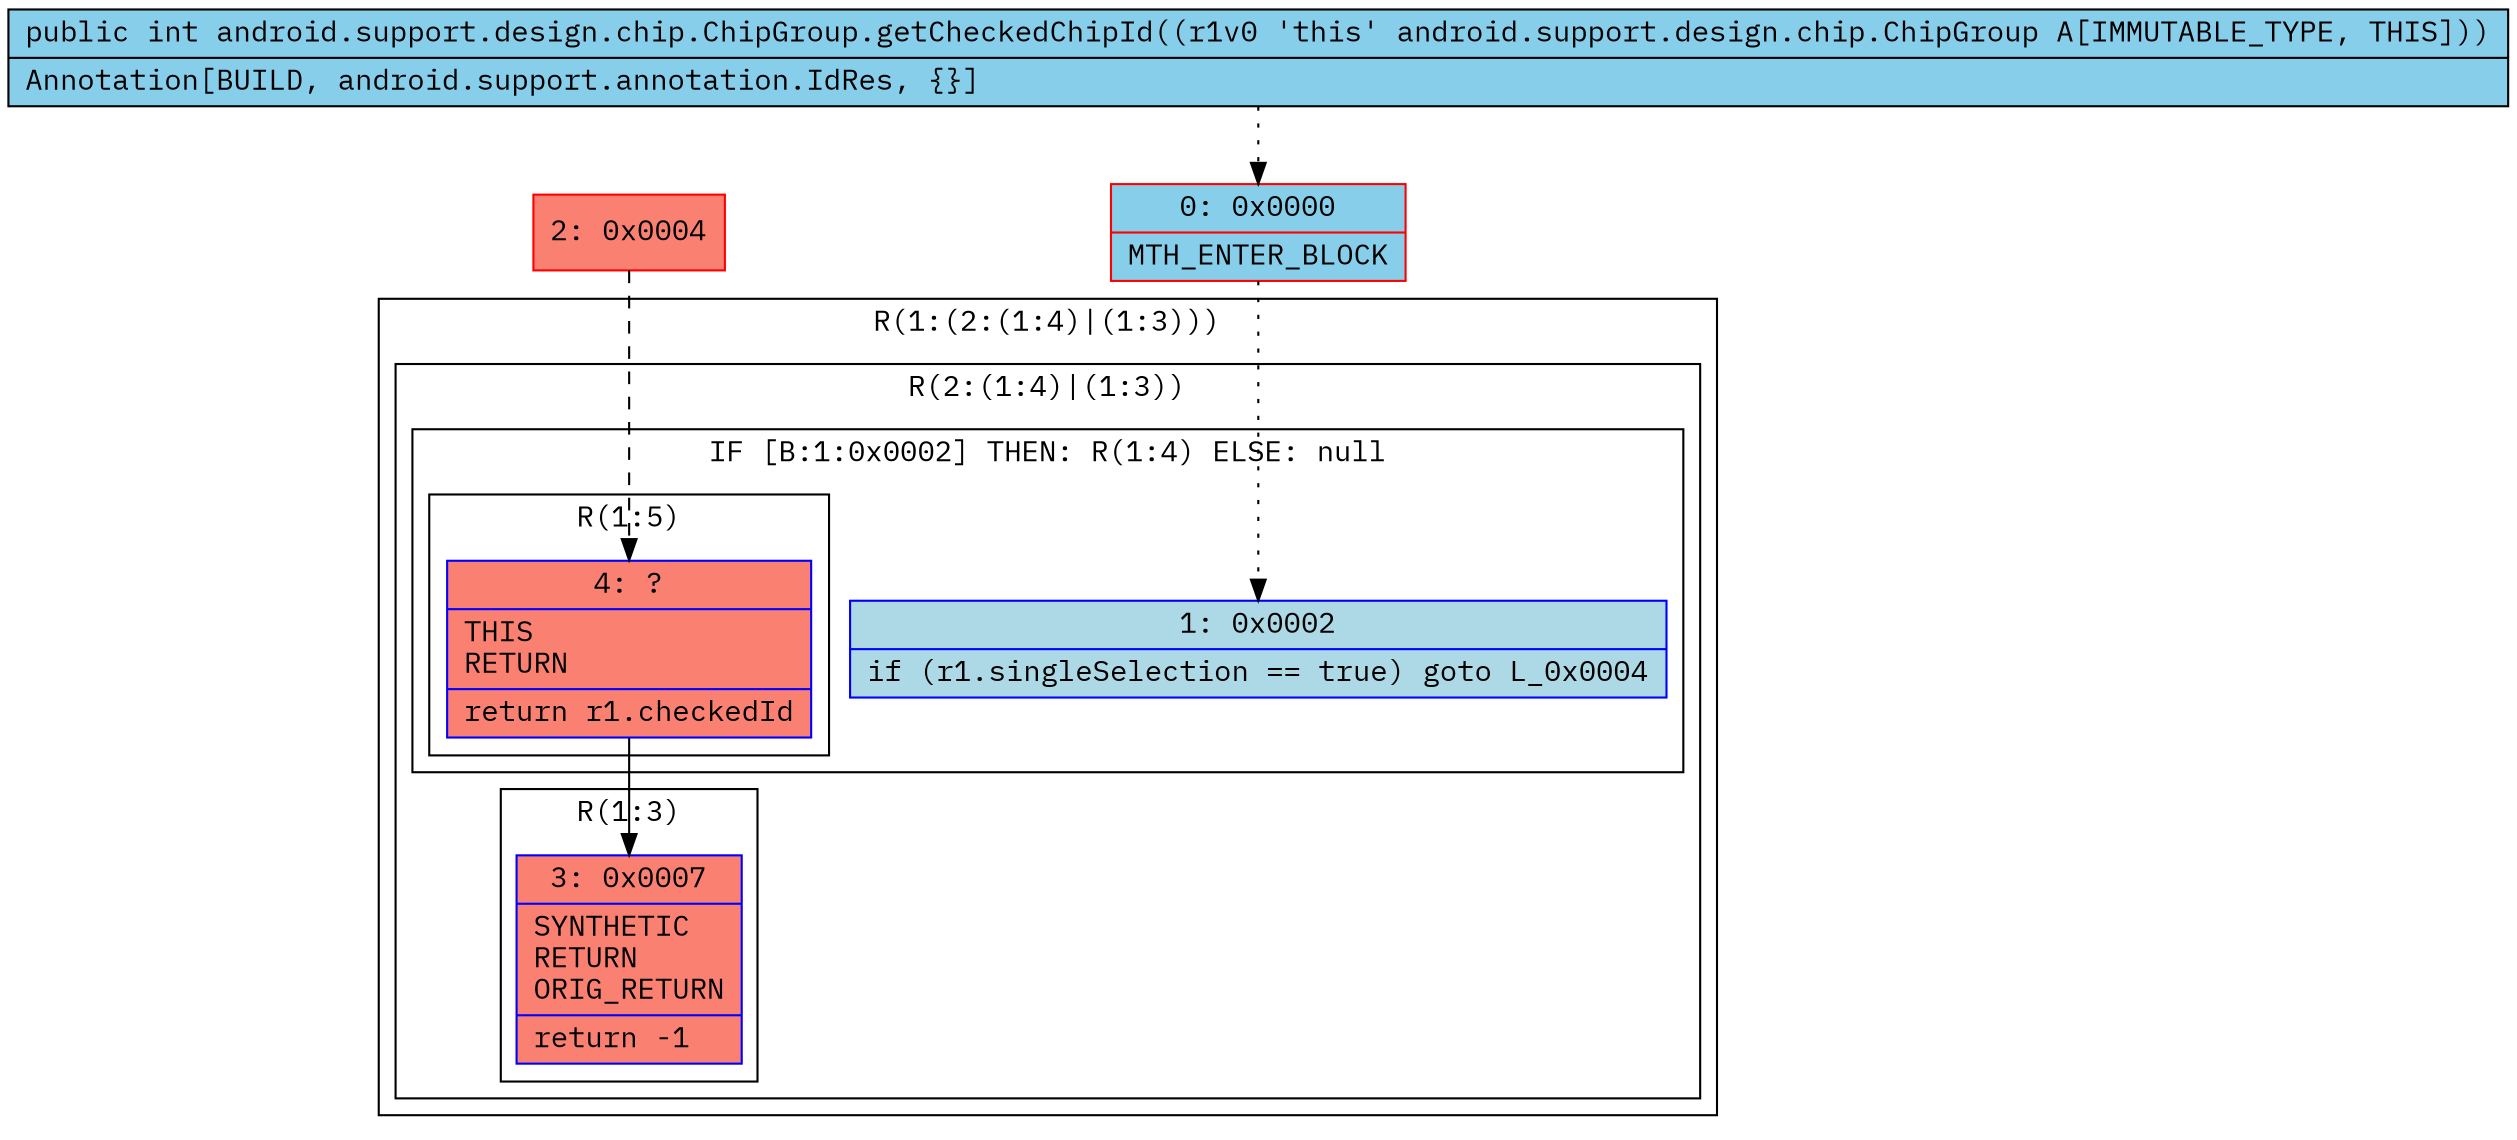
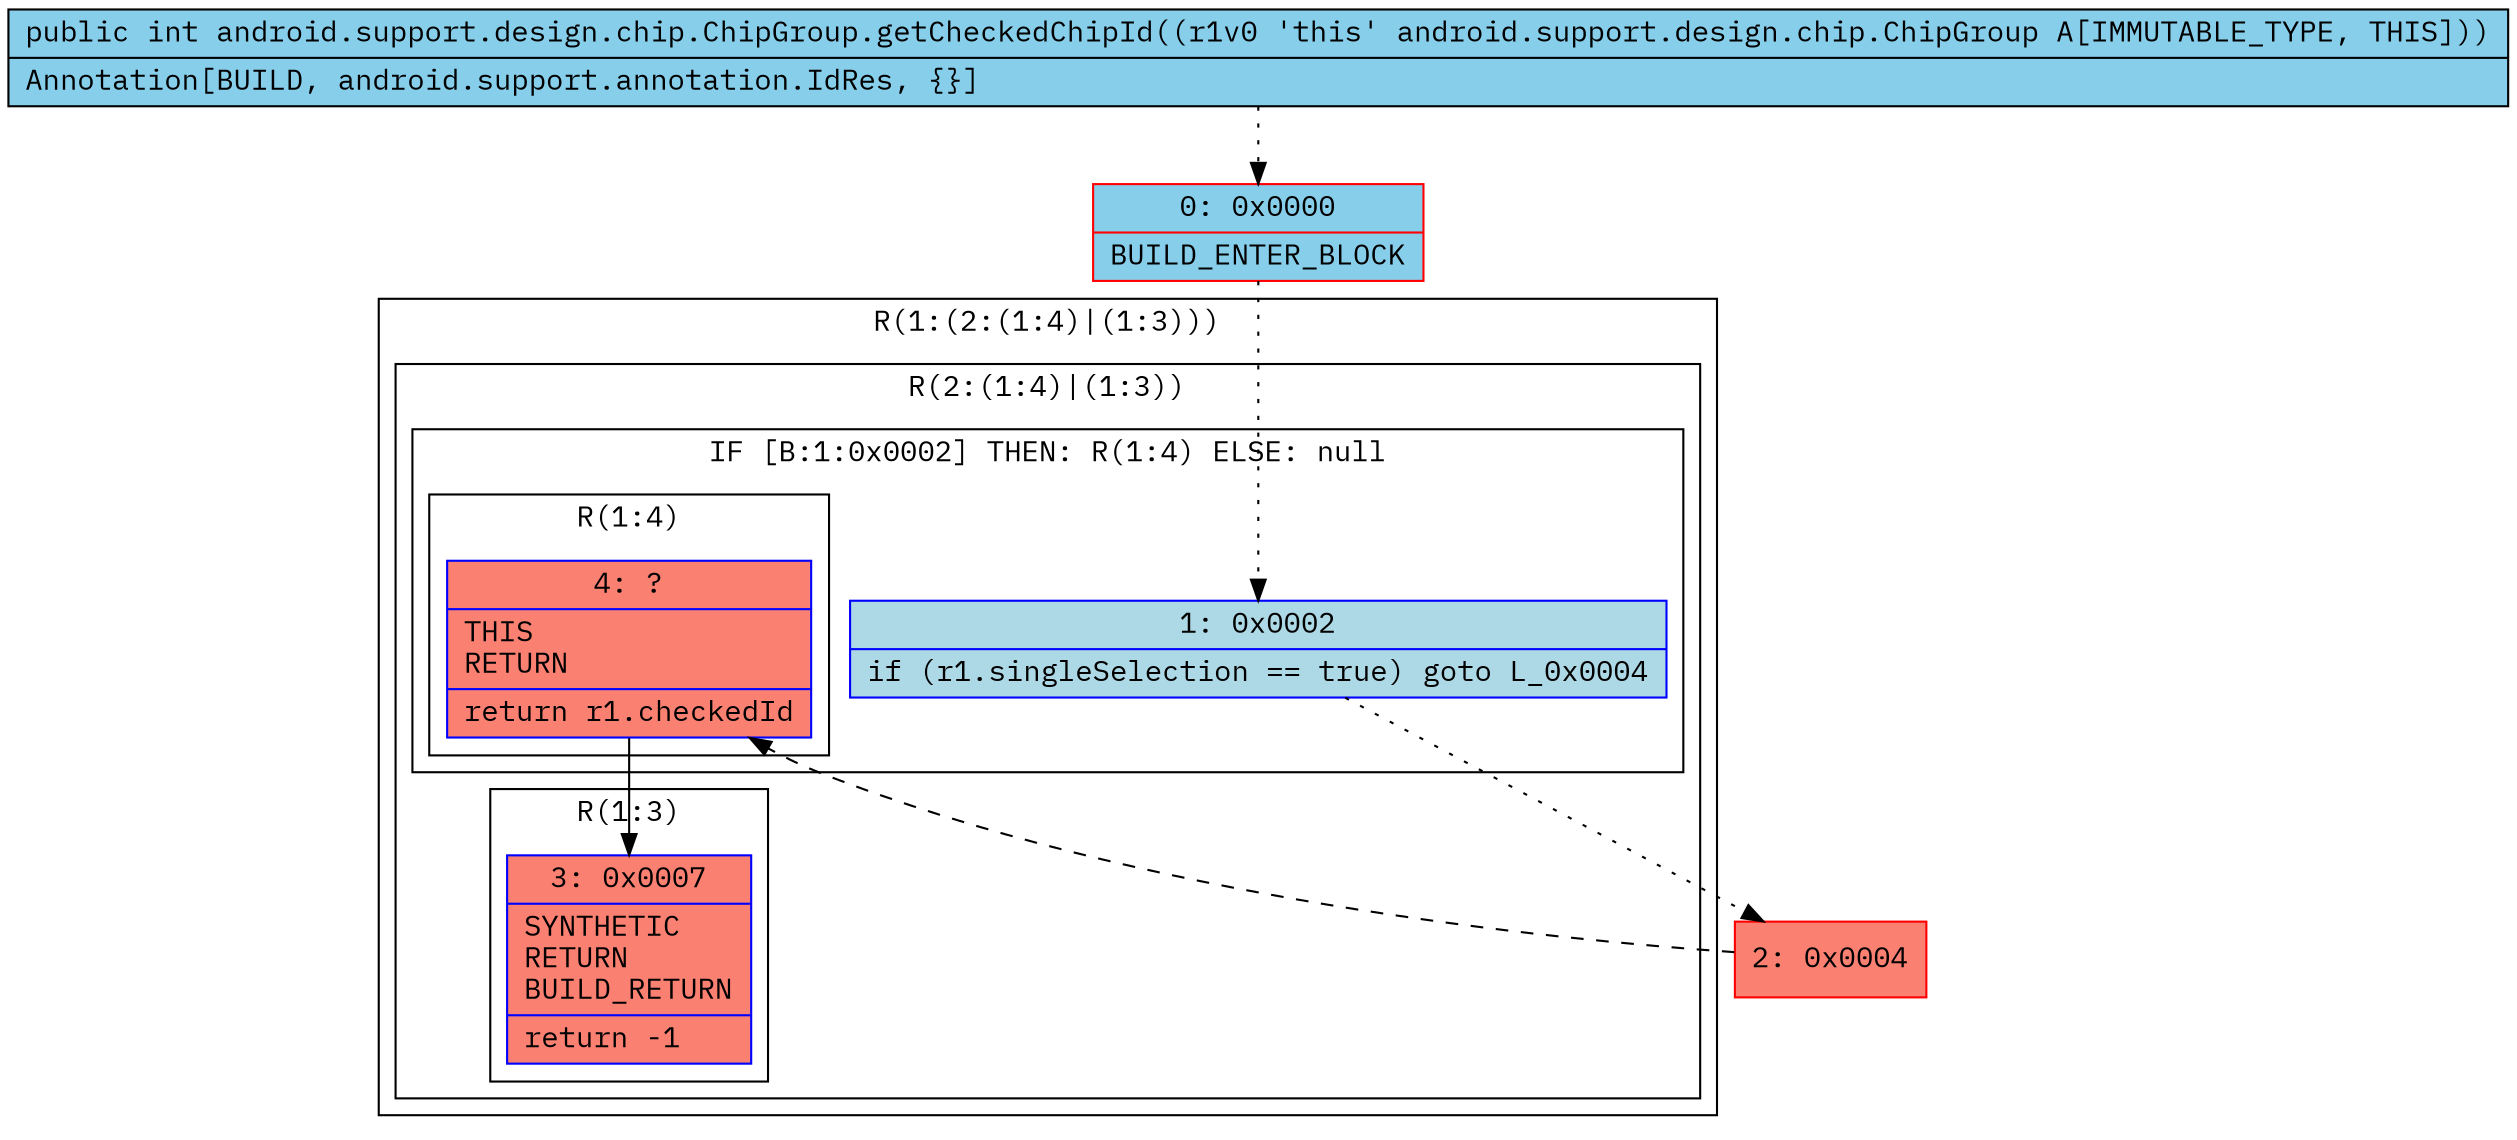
(1258, 256) -> (1258, 256)
(629, 519) -> (629, 519)
none -> (1545, 804)
(629, 990) -> (629, 990)
